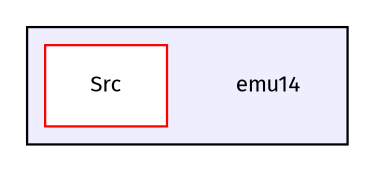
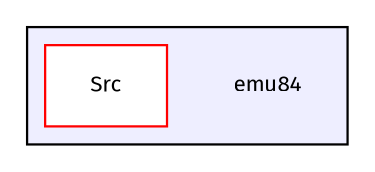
(269, 86) -> (269, 86)
